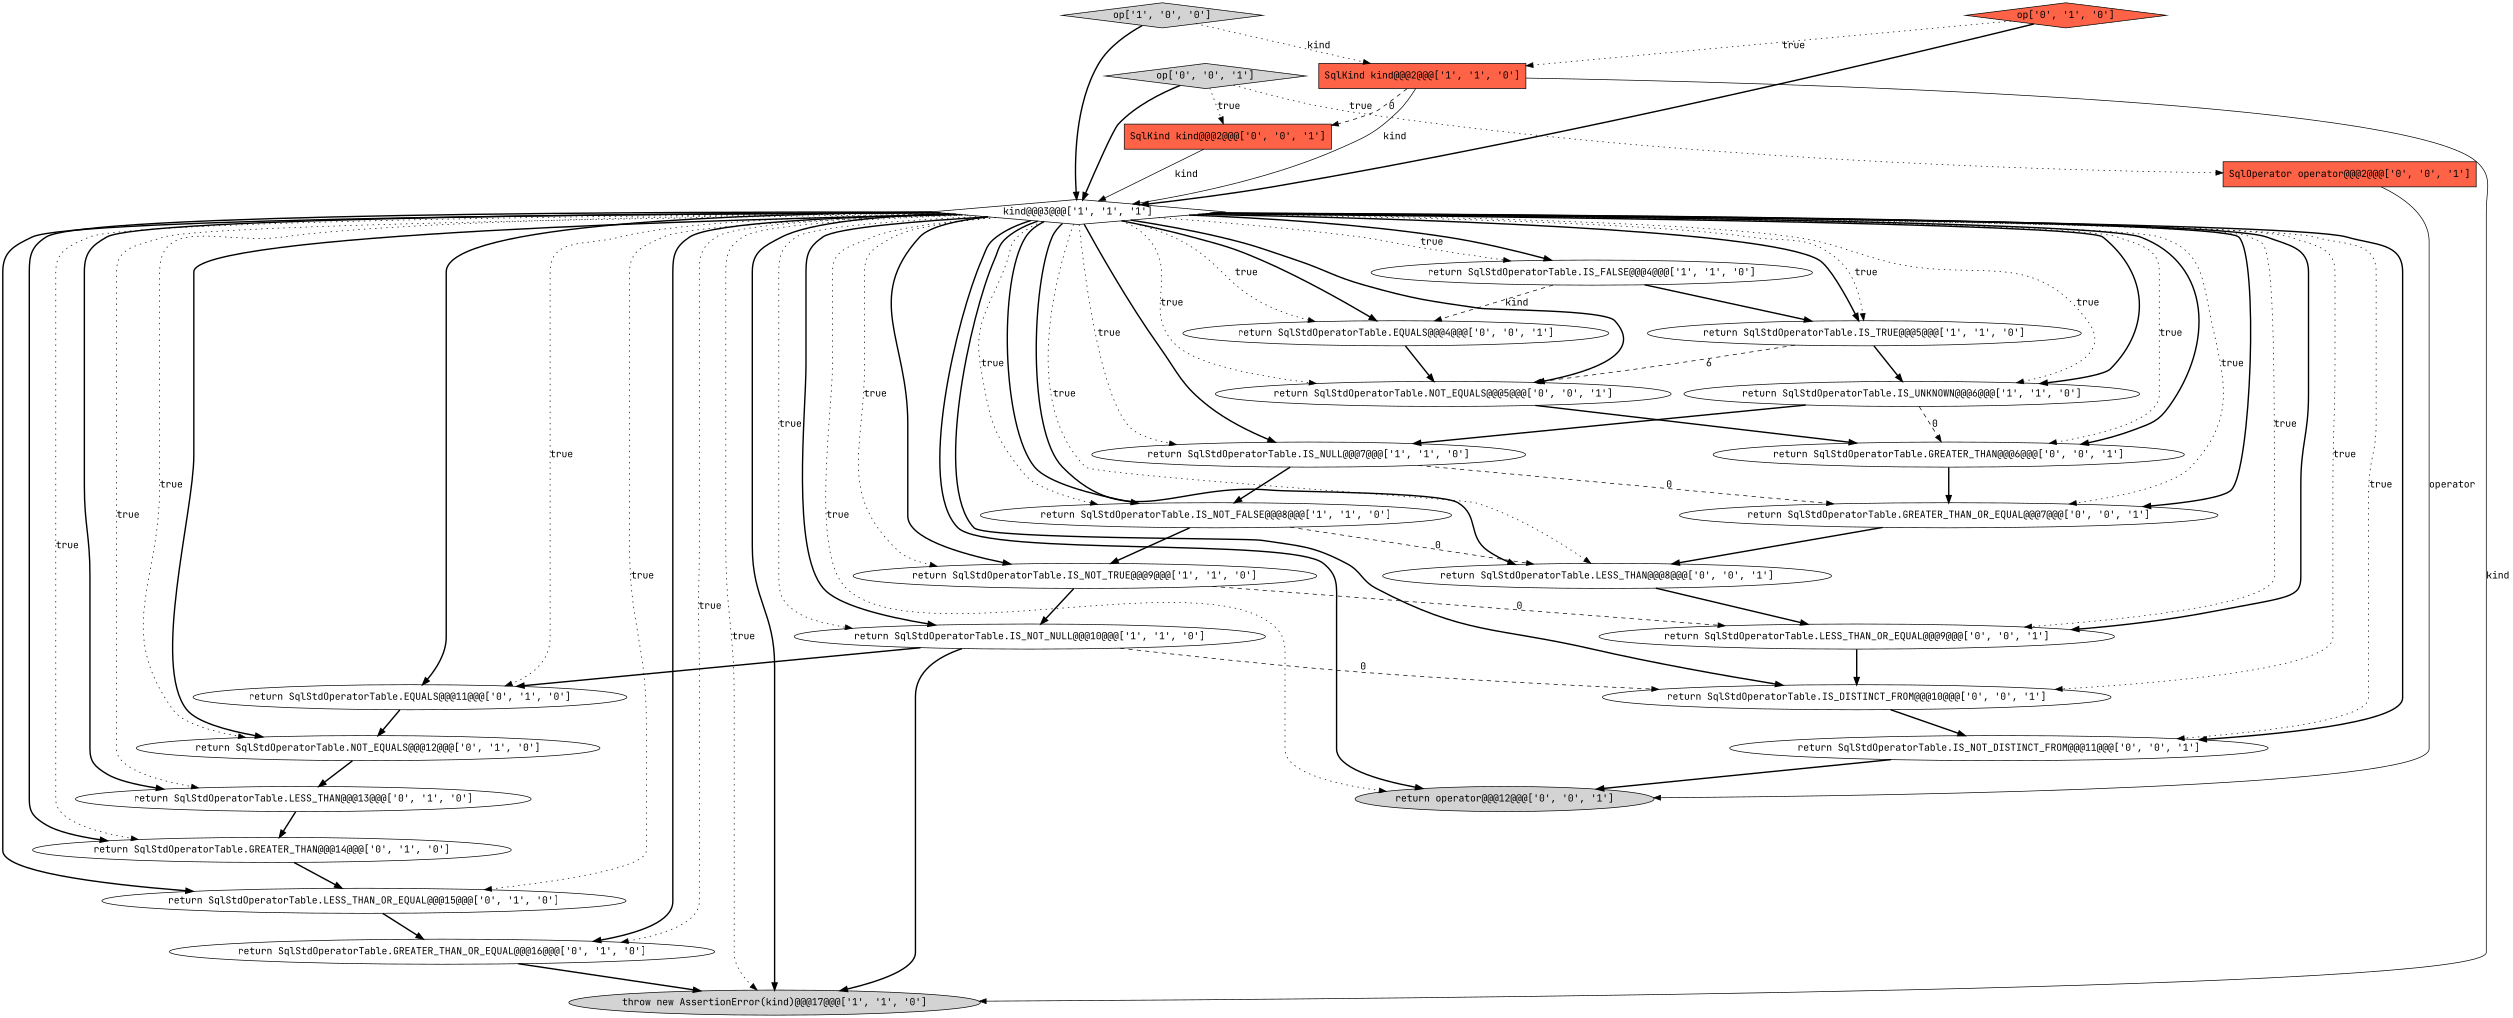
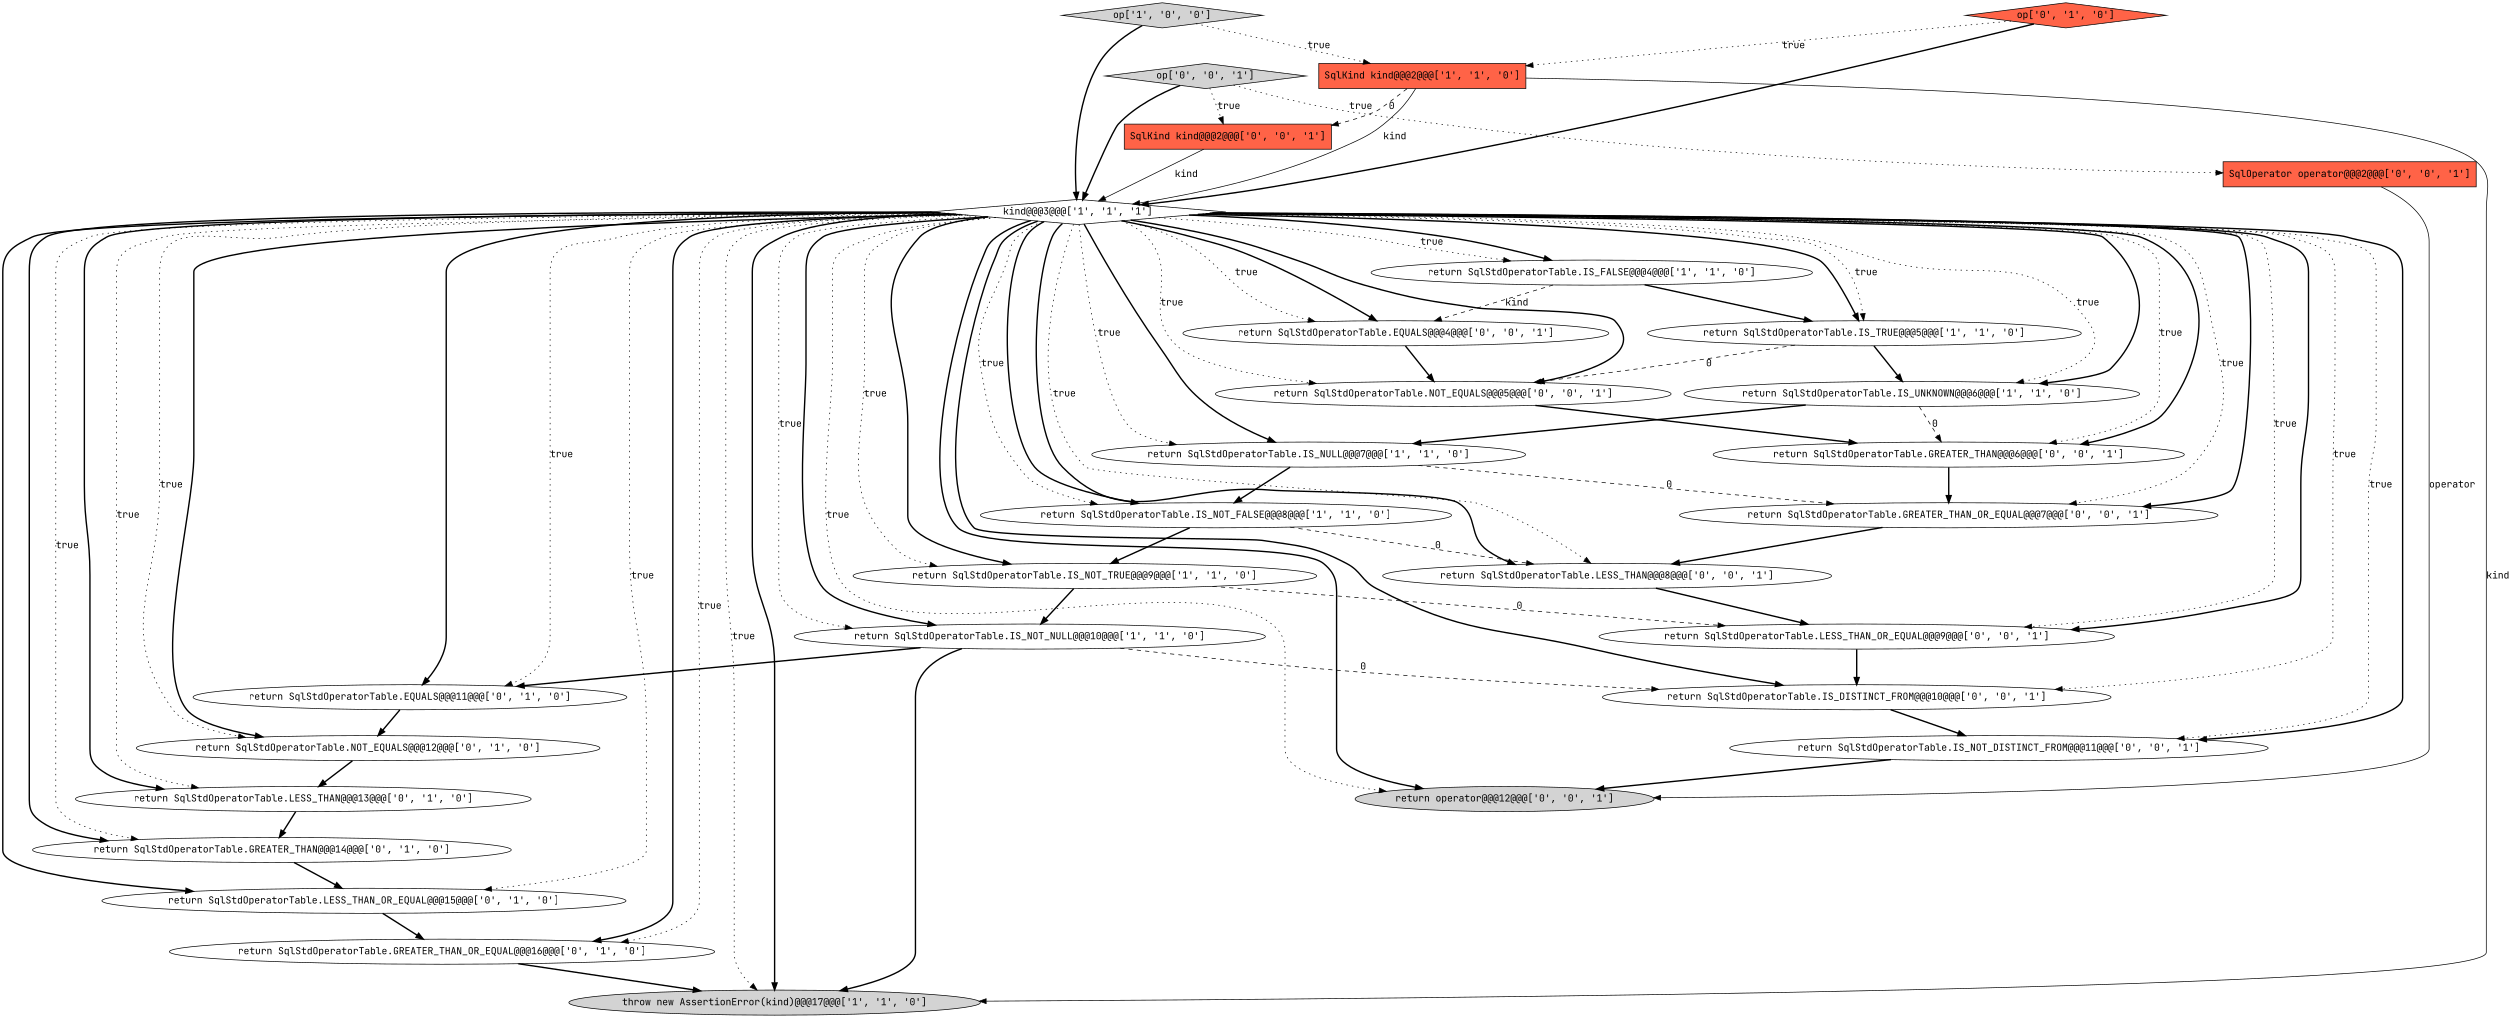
(1319, 46) -> (1319, 46)
(1709, 364) -> (1709, 364)
